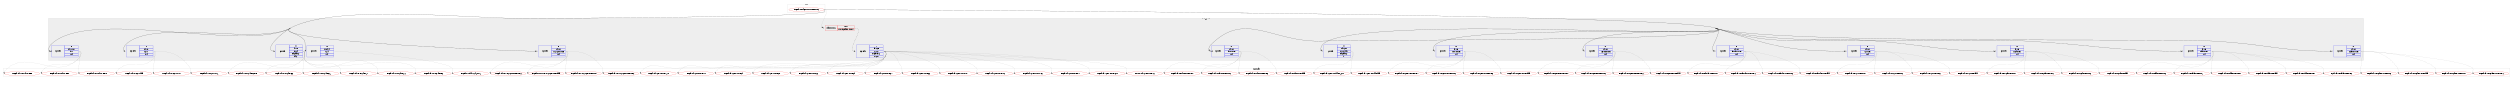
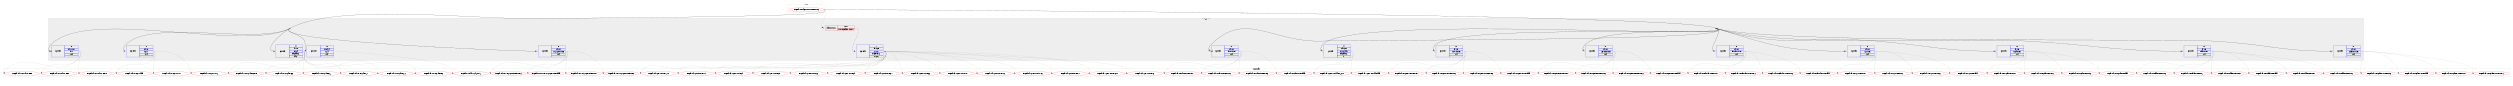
(1145, 74) -> (1145, 74)
(2342, 74) -> (2342, 74)
